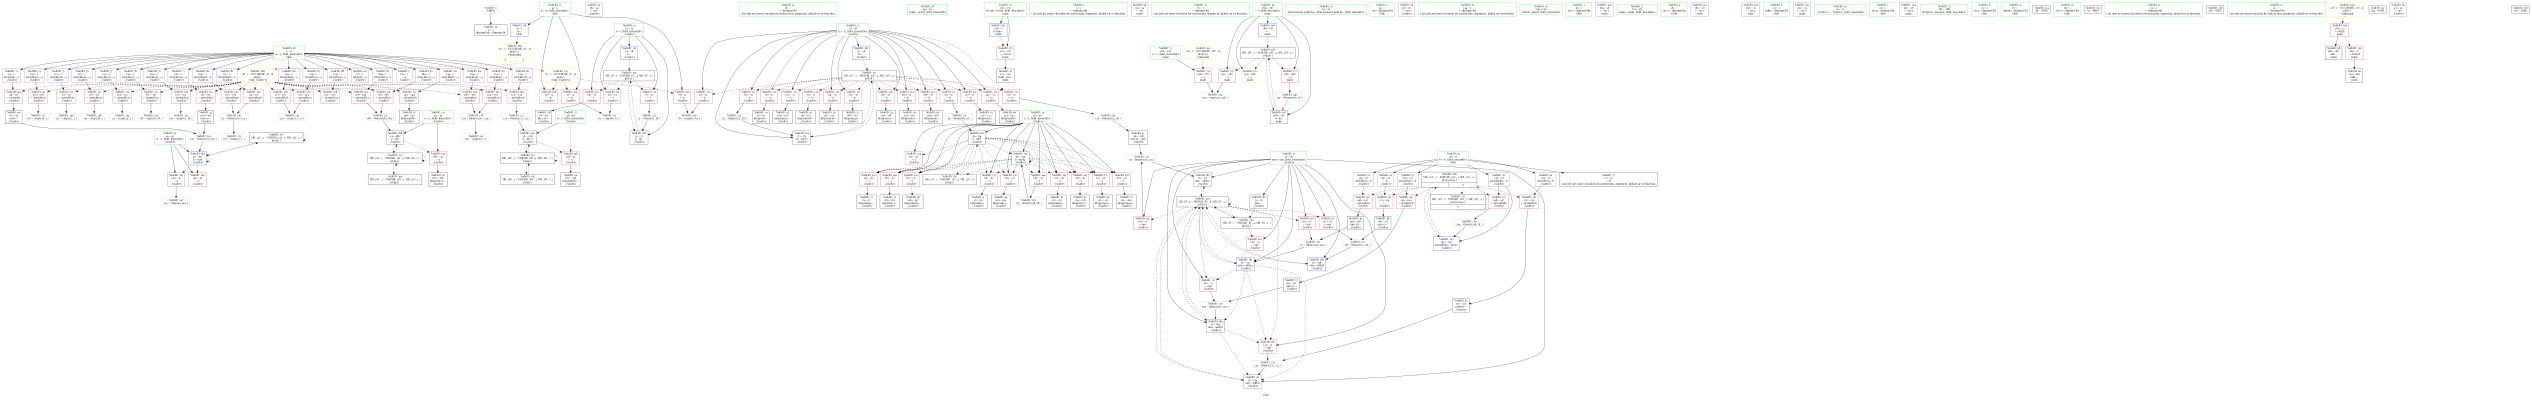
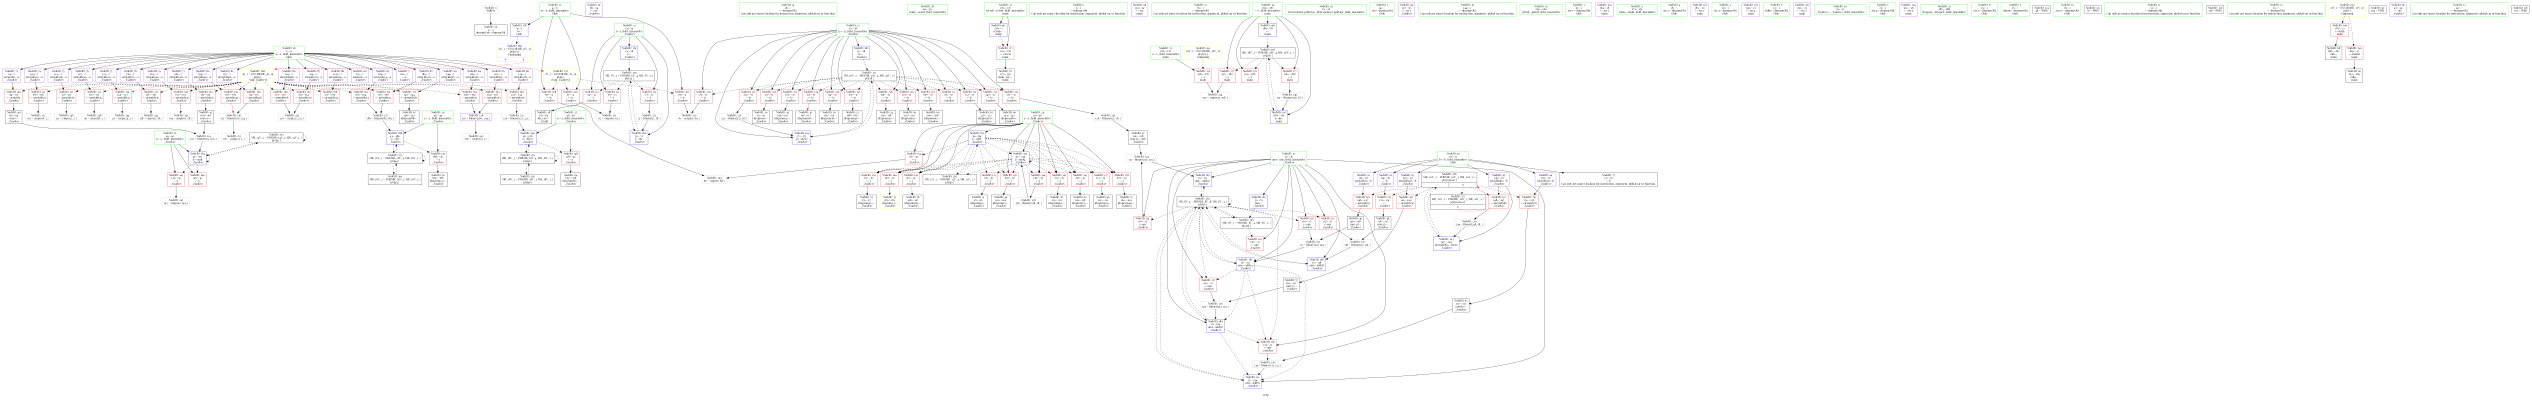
none -> (1725, 9)
none -> (2459, 9)
(2346, 41) -> (2352, 30)
(944, 42) -> (944, 42)
(797, 51) -> (797, 51)
none -> (822, 60)
(1250, 76) -> (1250, 76)
(187, 86) -> (187, 86)
(1286, 104) -> (1286, 104)
(809, 106) -> (809, 106)
(232, 107) -> (232, 107)
(476, 117) -> (476, 117)
(959, 117) -> none
(544, 121) -> (544, 121)
(571, 137) -> (571, 137)
(1003, 144) -> none
(1071, 146) -> none
none -> (714, 180)
(890, 202) -> (890, 202)
